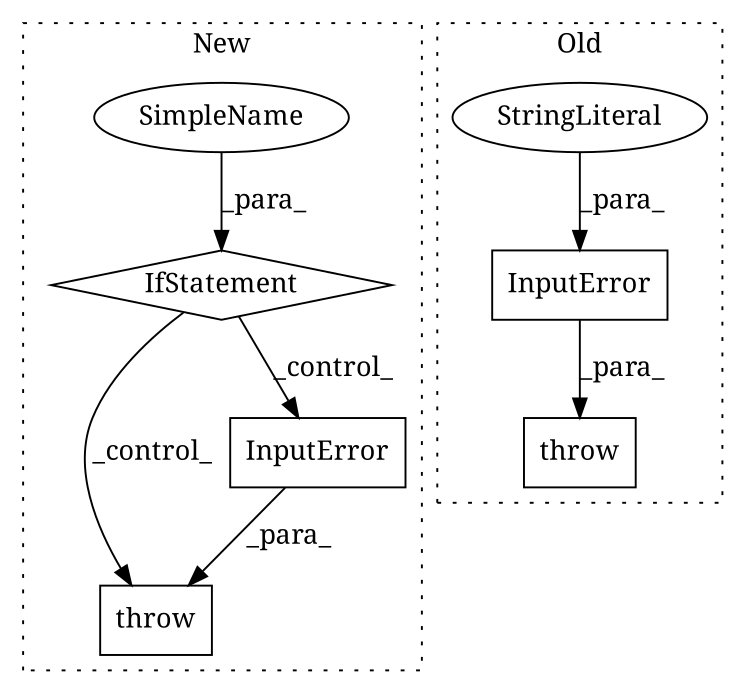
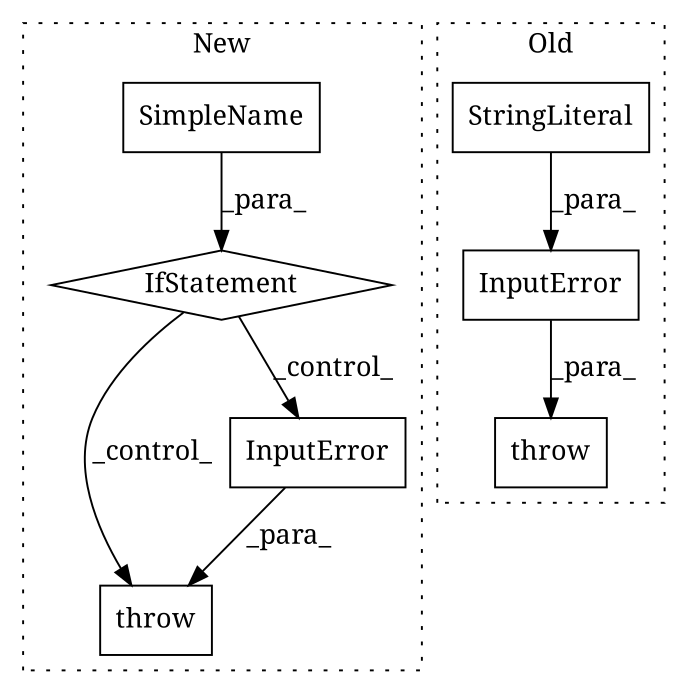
(222, 118) -> (222, 118)
(580, 118) -> (551, 118)
